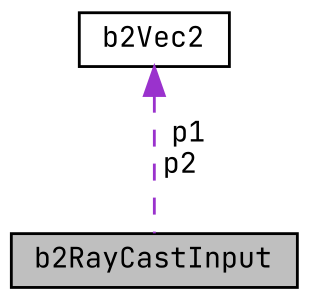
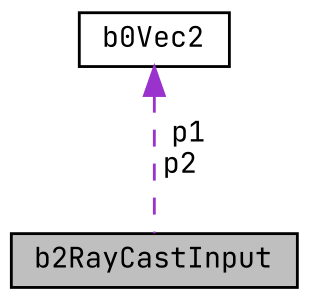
(154, 40) -> (154, 40)
